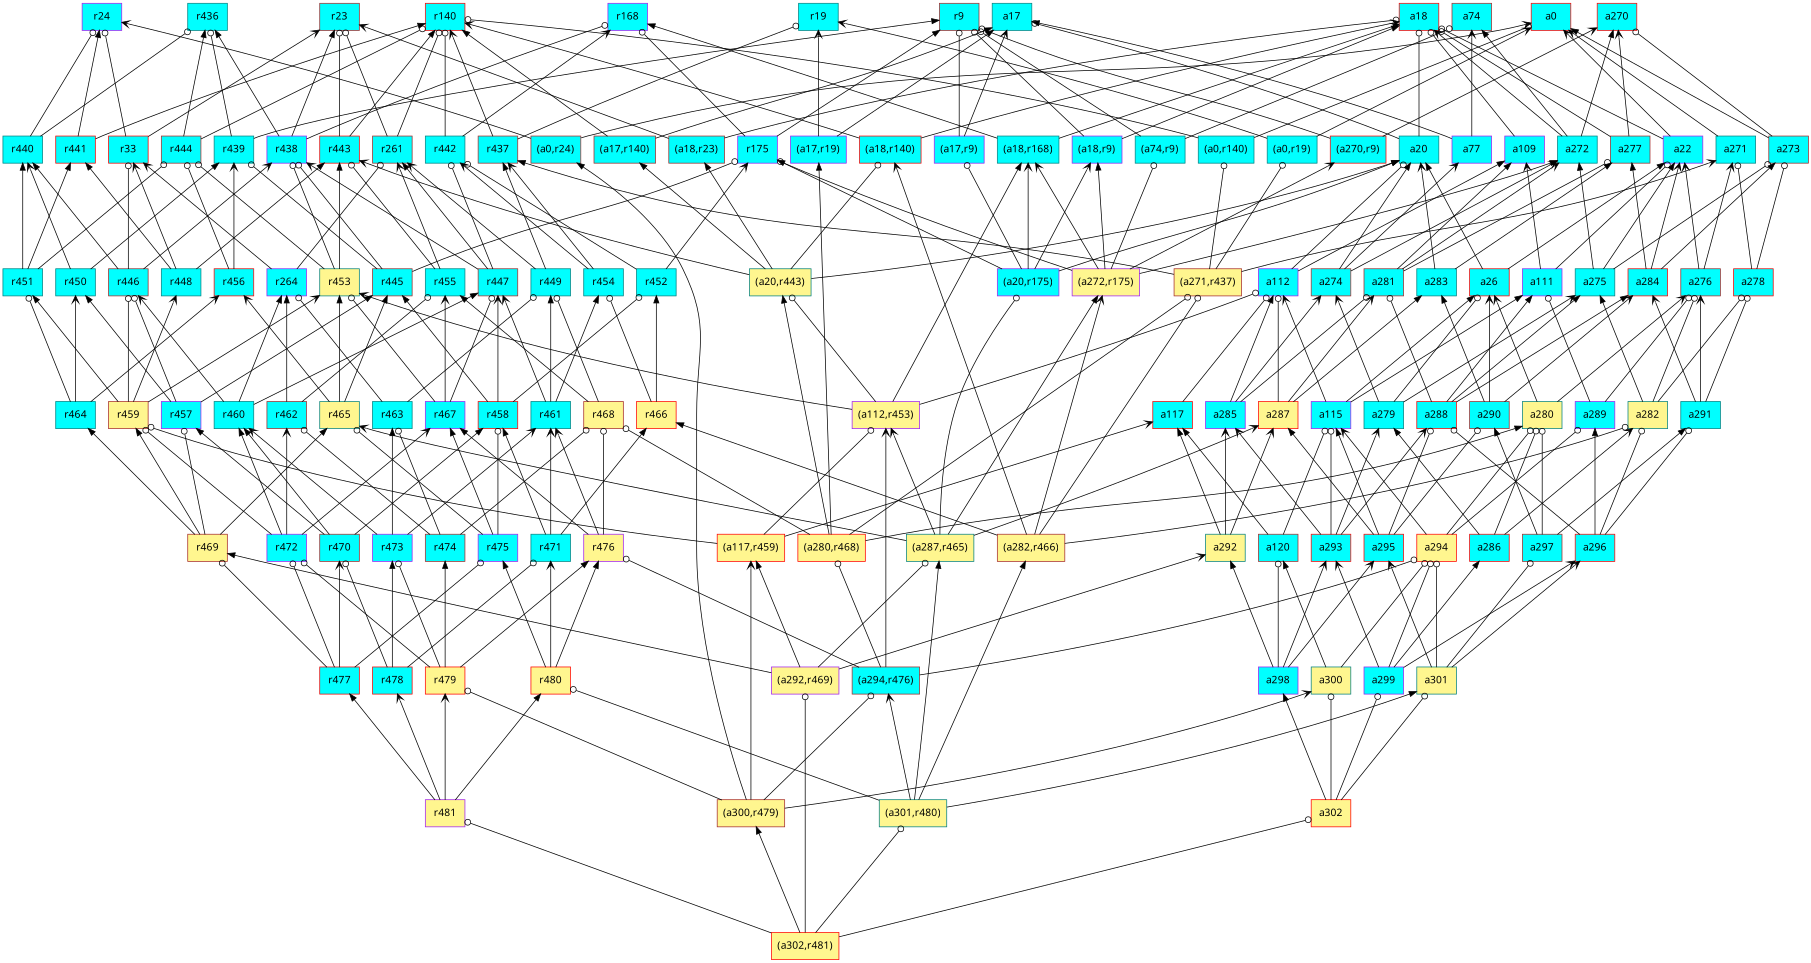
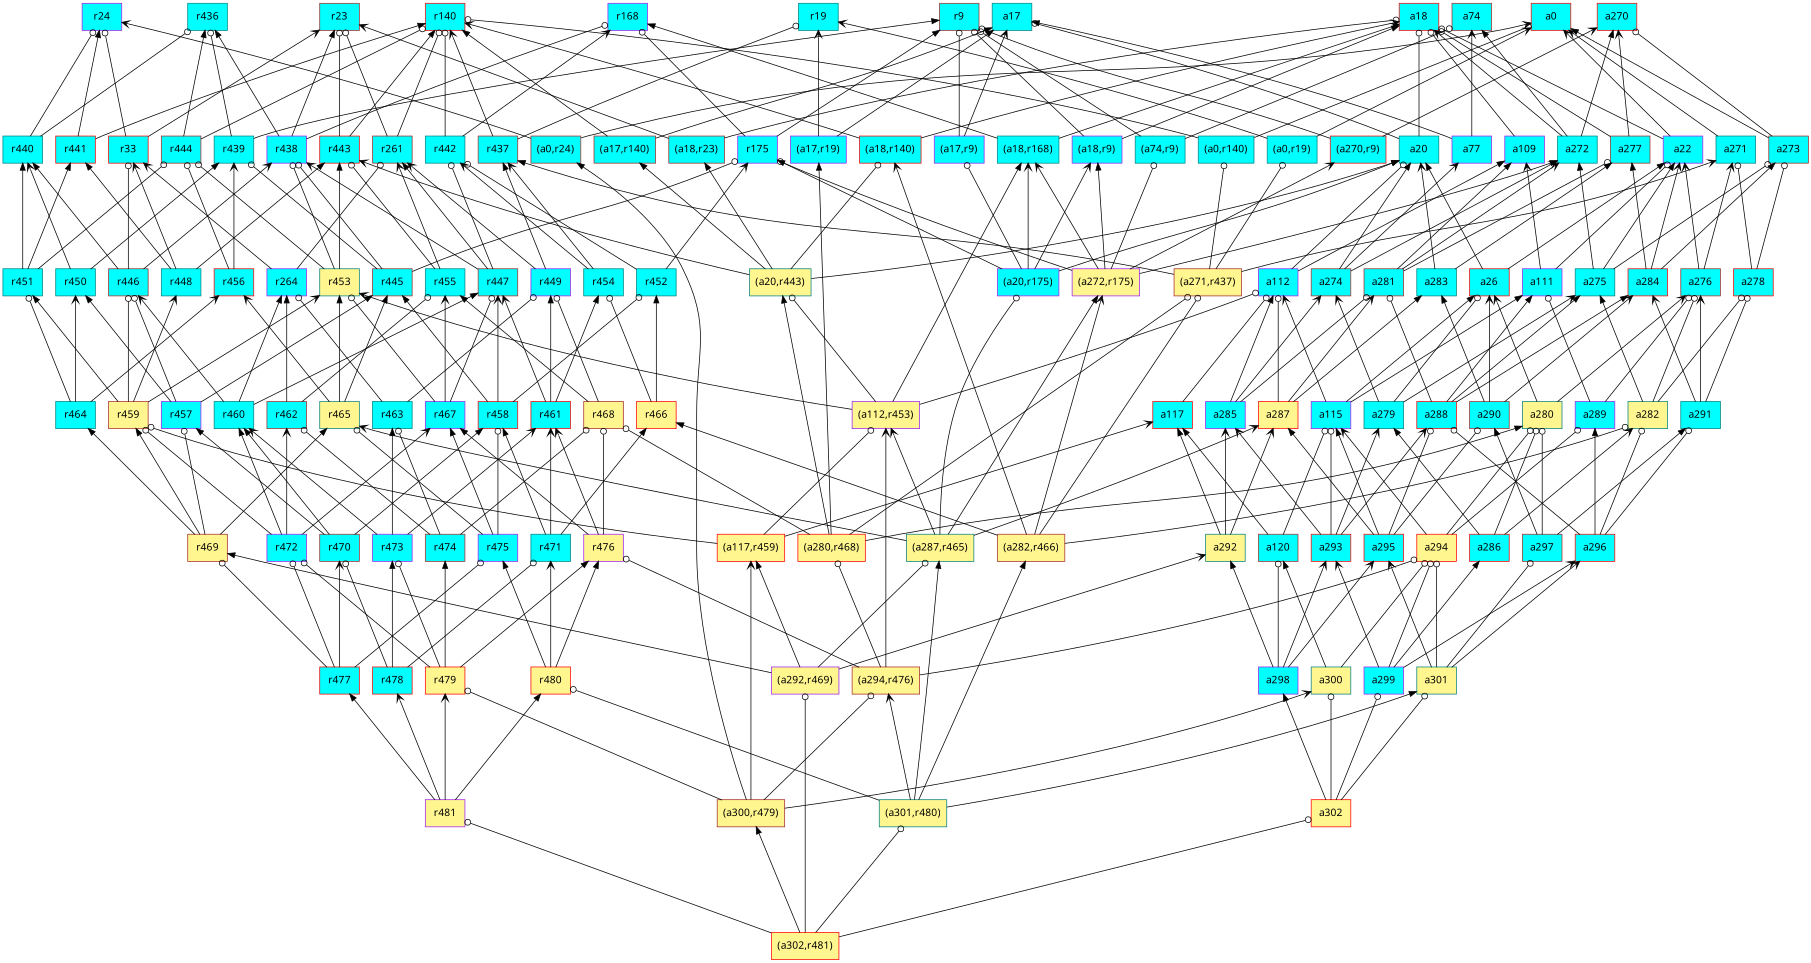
(551, 282) -> (551, 282)
(551, 415) -> (551, 415)
(886, 681) -> (886, 681)
